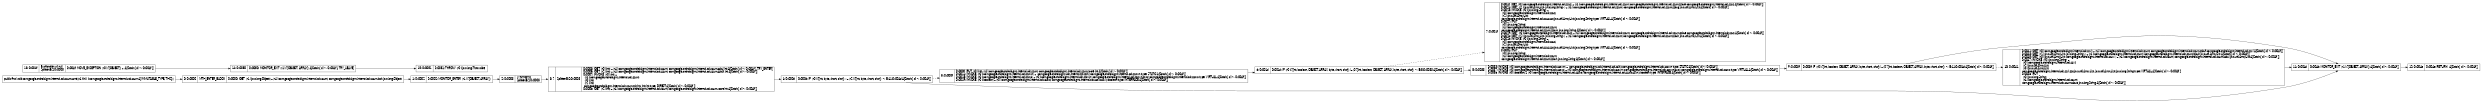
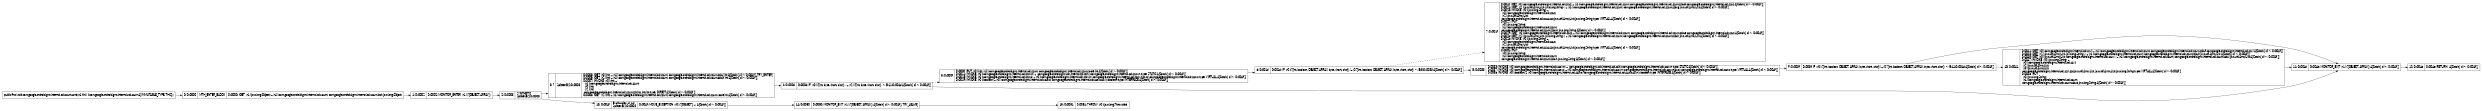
none -> (567, 101)
